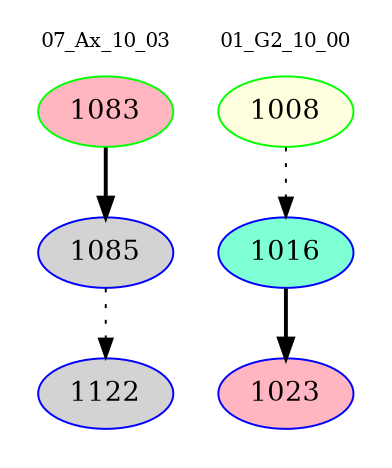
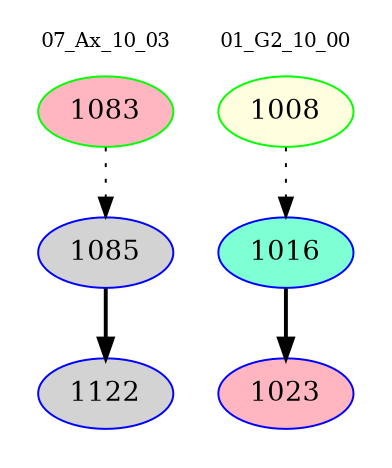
(106, 173) -> (106, 173)
(106, 314) -> (106, 314)
